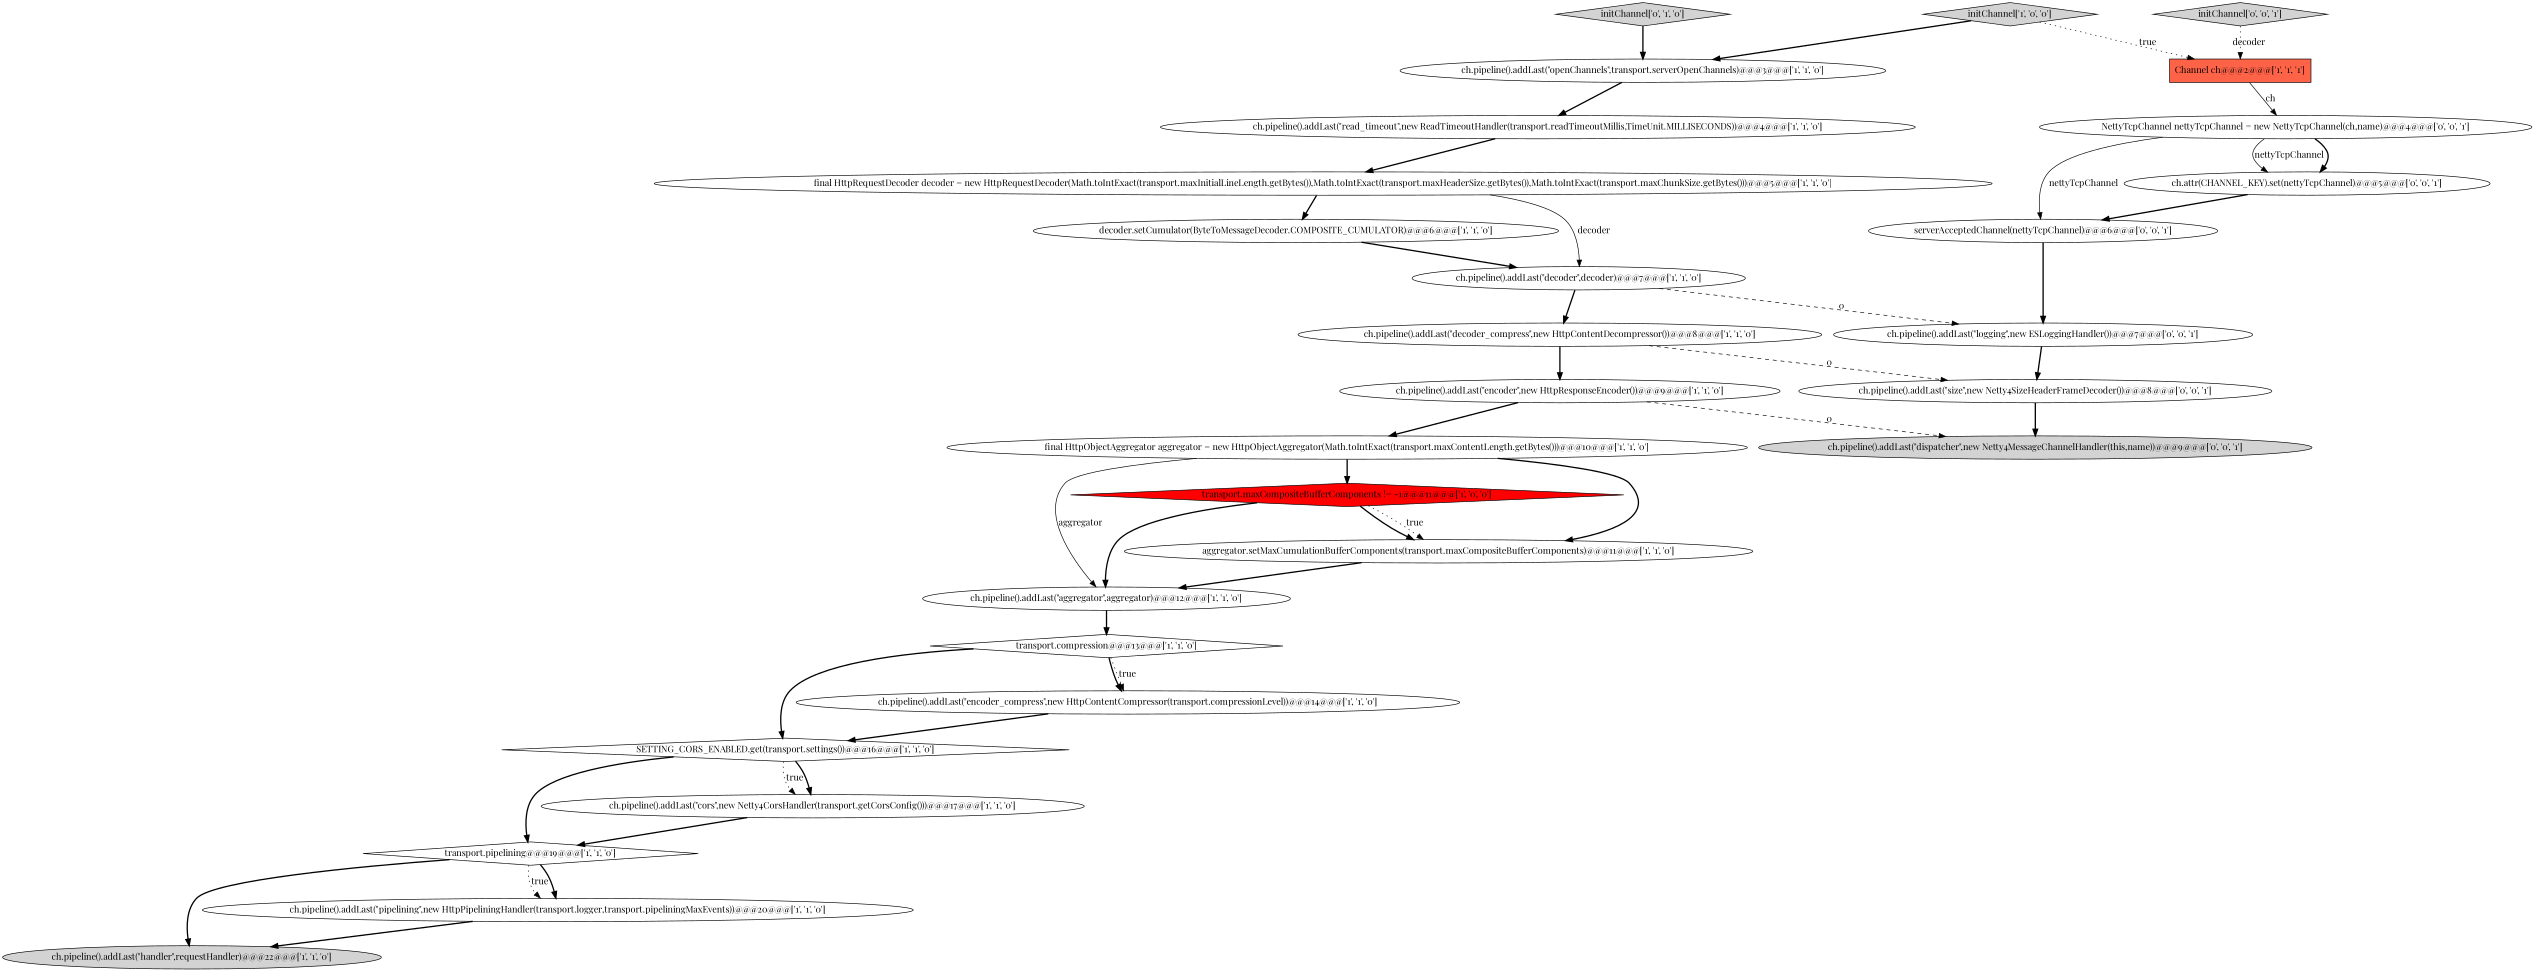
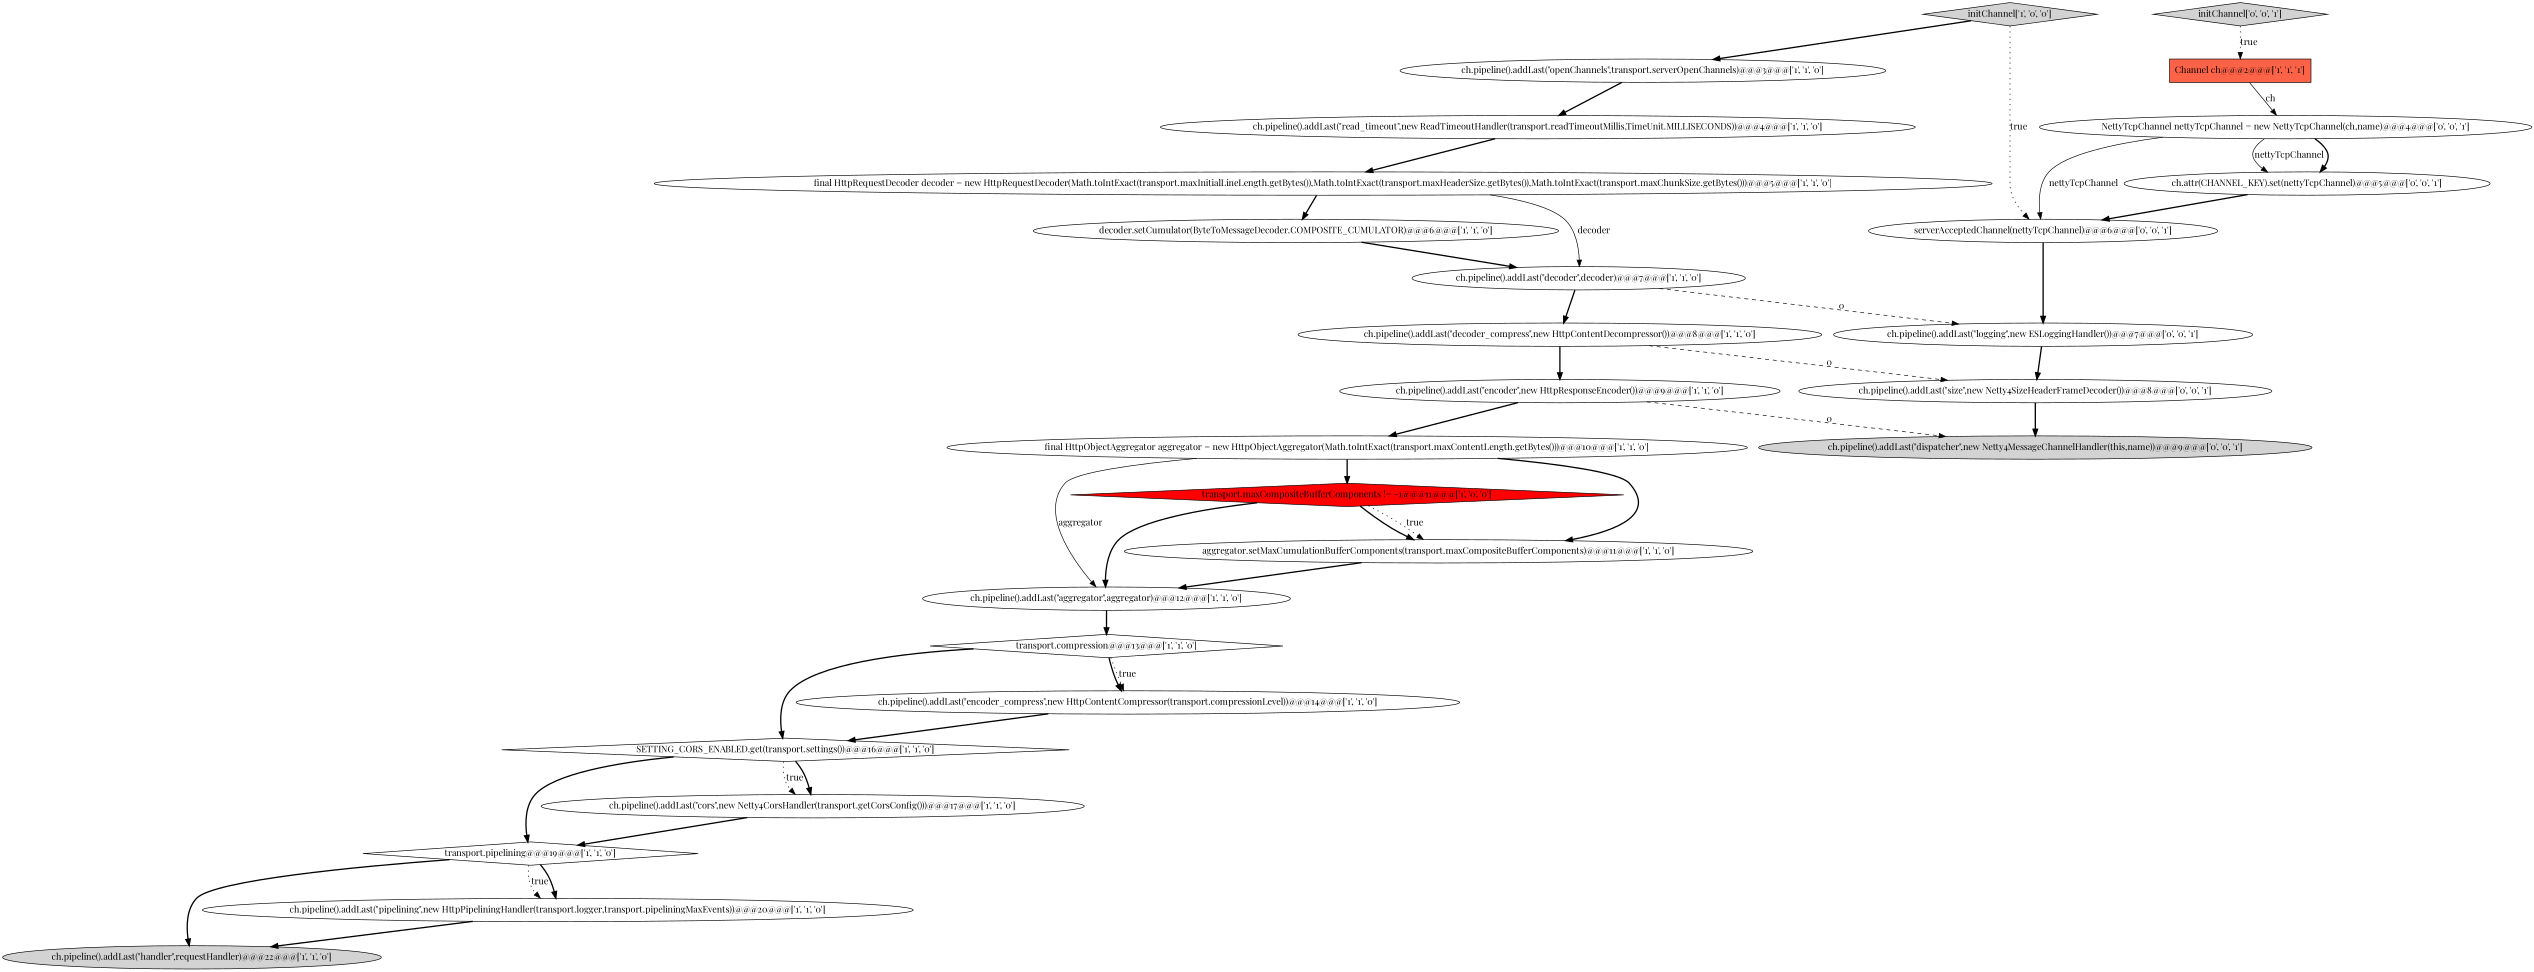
(1643, 14) -> none
(2114, 40) -> (2010, 122)
(2249, 42) -> (2249, 42)
